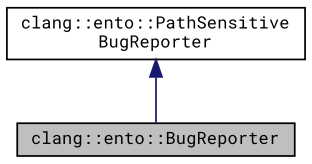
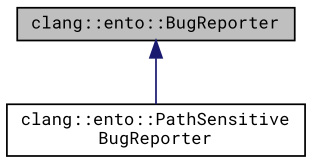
(156, 100) -> (156, 81)
